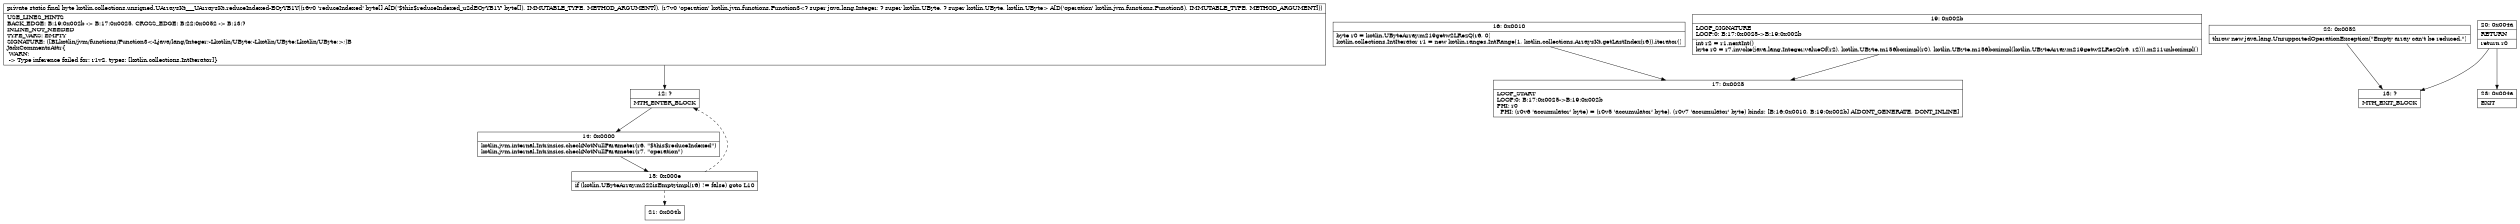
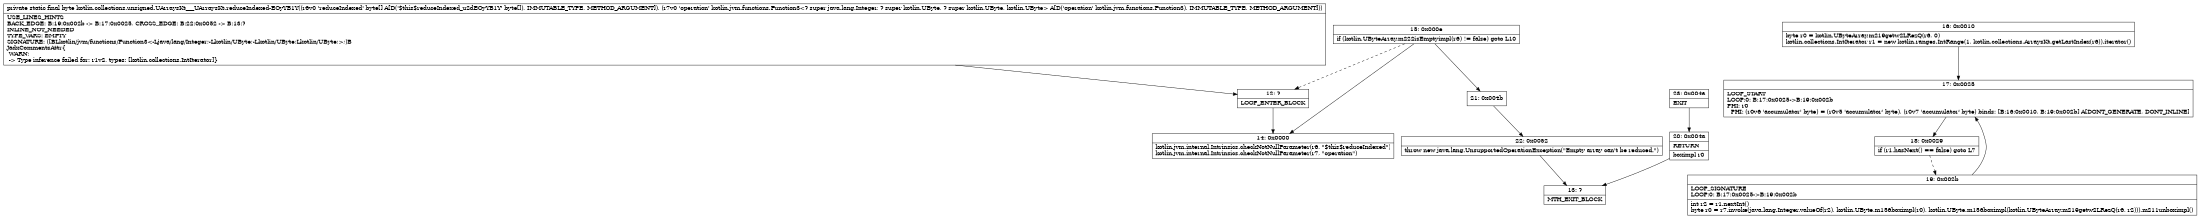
(2494, 44) -> (1689, 155)
(2497, 67) -> (1689, 118)
(665, 103) -> (1273, 103)
none -> (1507, 120)
none -> (1927, 146)
(633, 163) -> (1353, 88)
(665, 196) -> (1456, 66)
